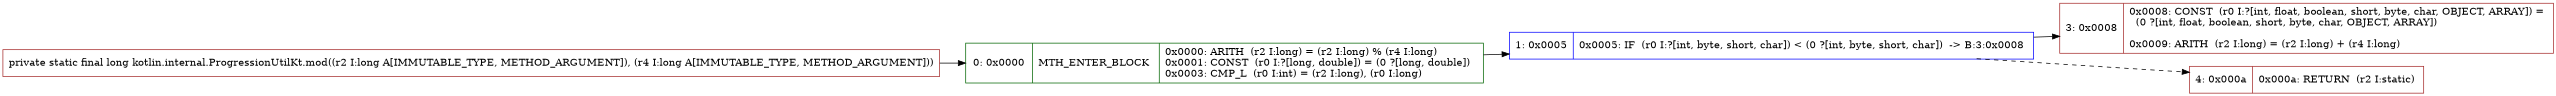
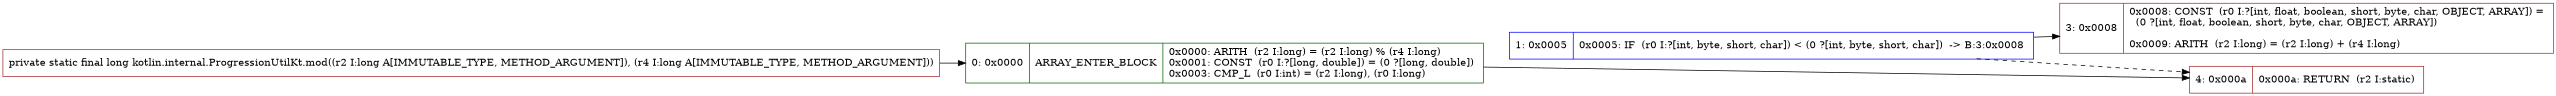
(1493, 55) -> (1833, 72)
(1094, 63) -> (1096, 63)
